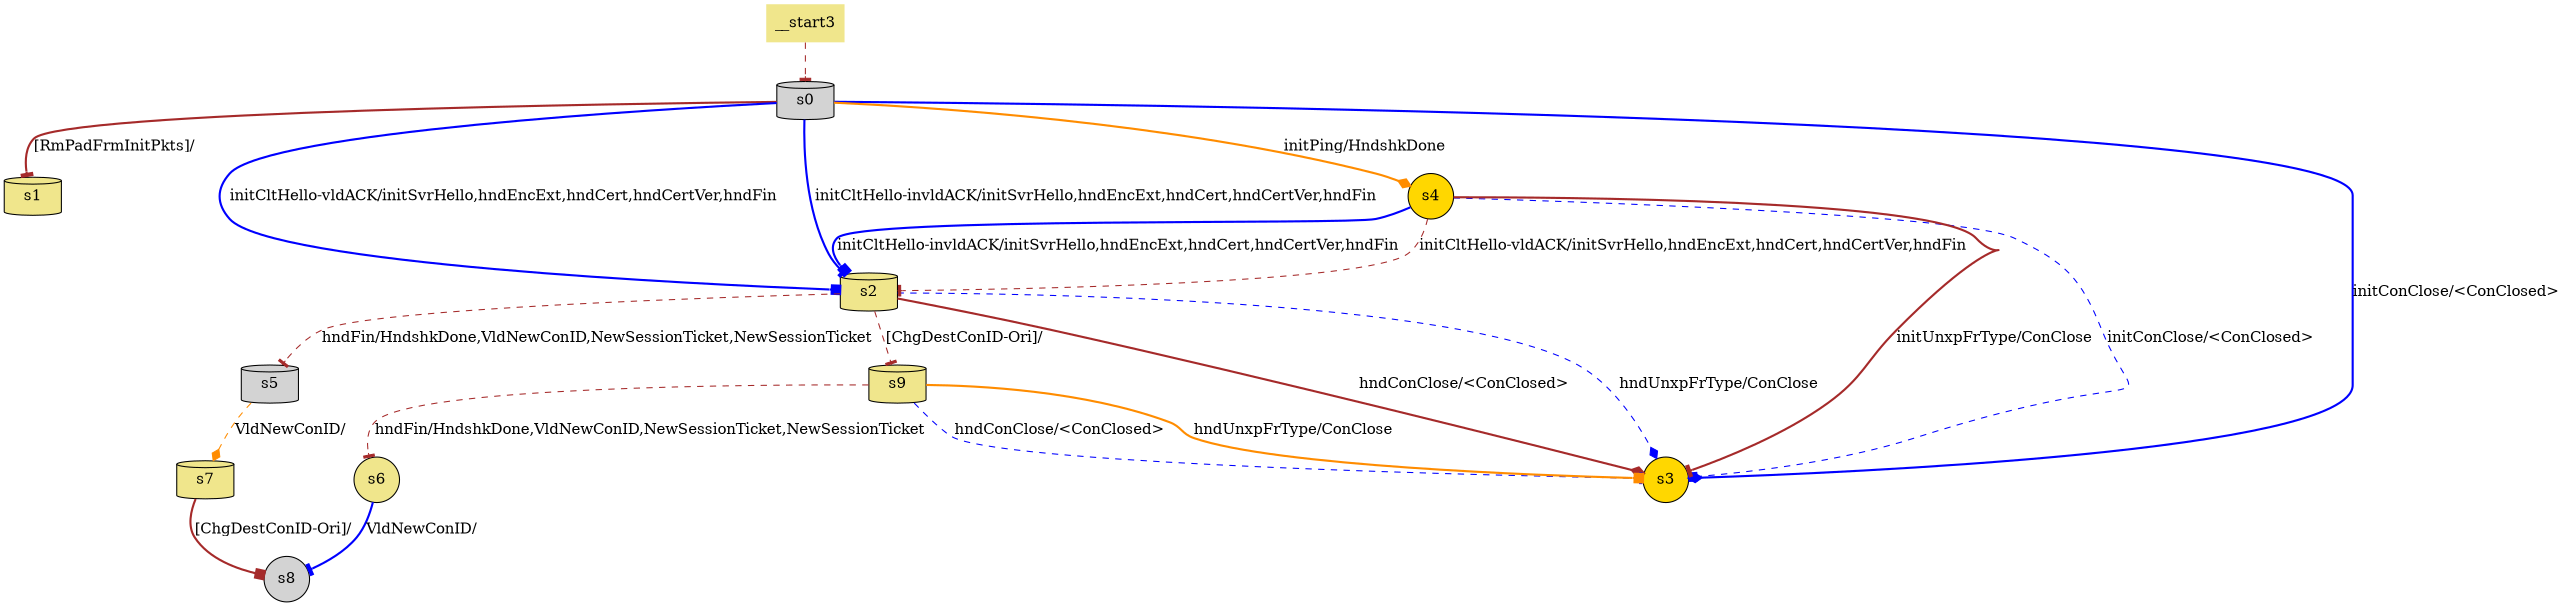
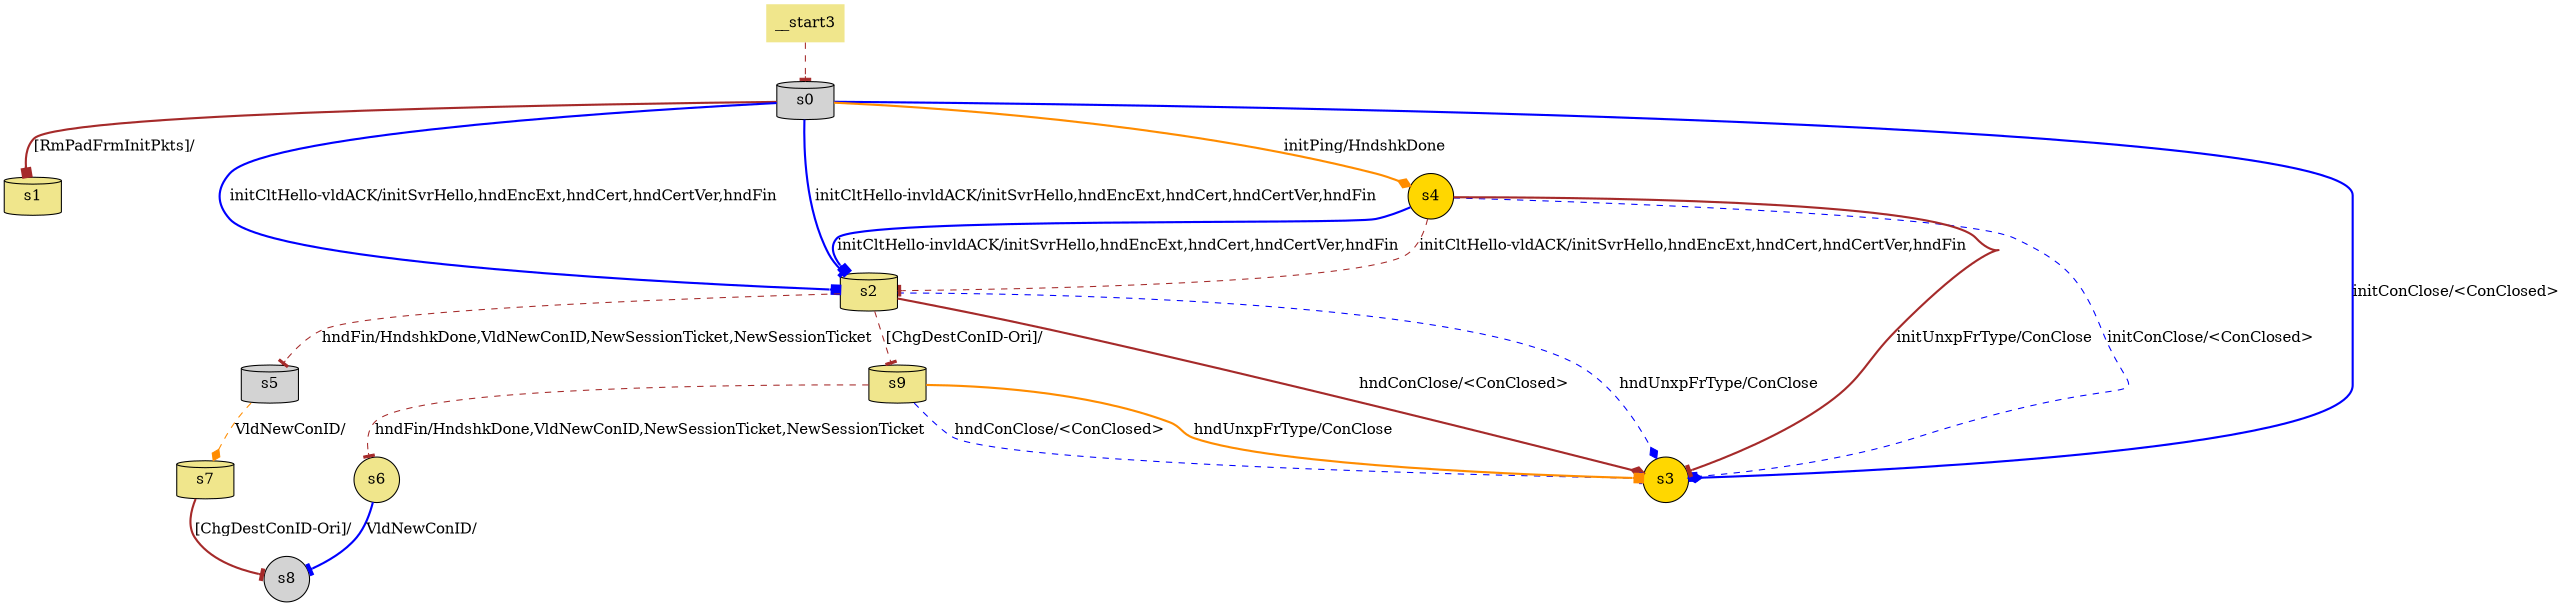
(387, 110) -> (387, 110)
(207, 551) -> (207, 551)
